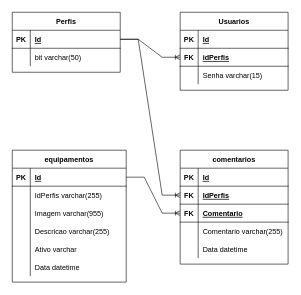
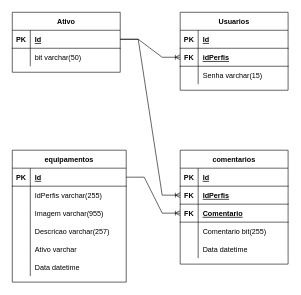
(66, 22) -> (66, 22)
(77, 232) -> (77, 232)
(247, 232) -> (238, 232)
